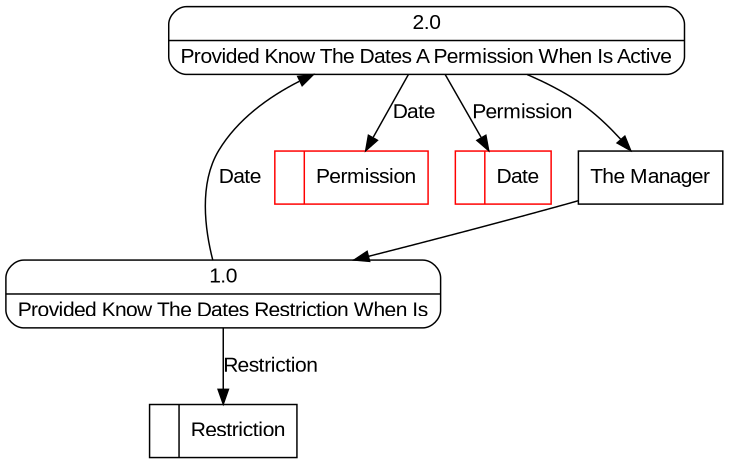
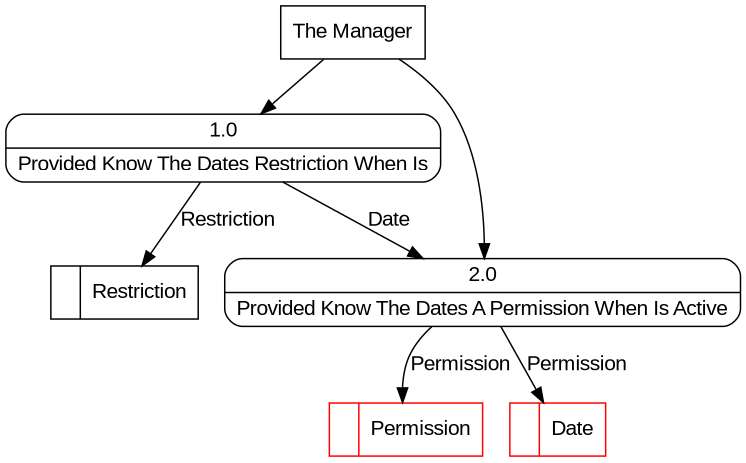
(578, 101) -> (467, 139)
(414, 113) -> (461, 365)
